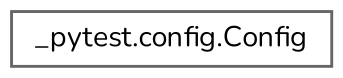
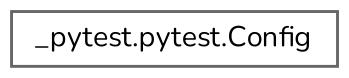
(172, 39) -> (175, 39)
